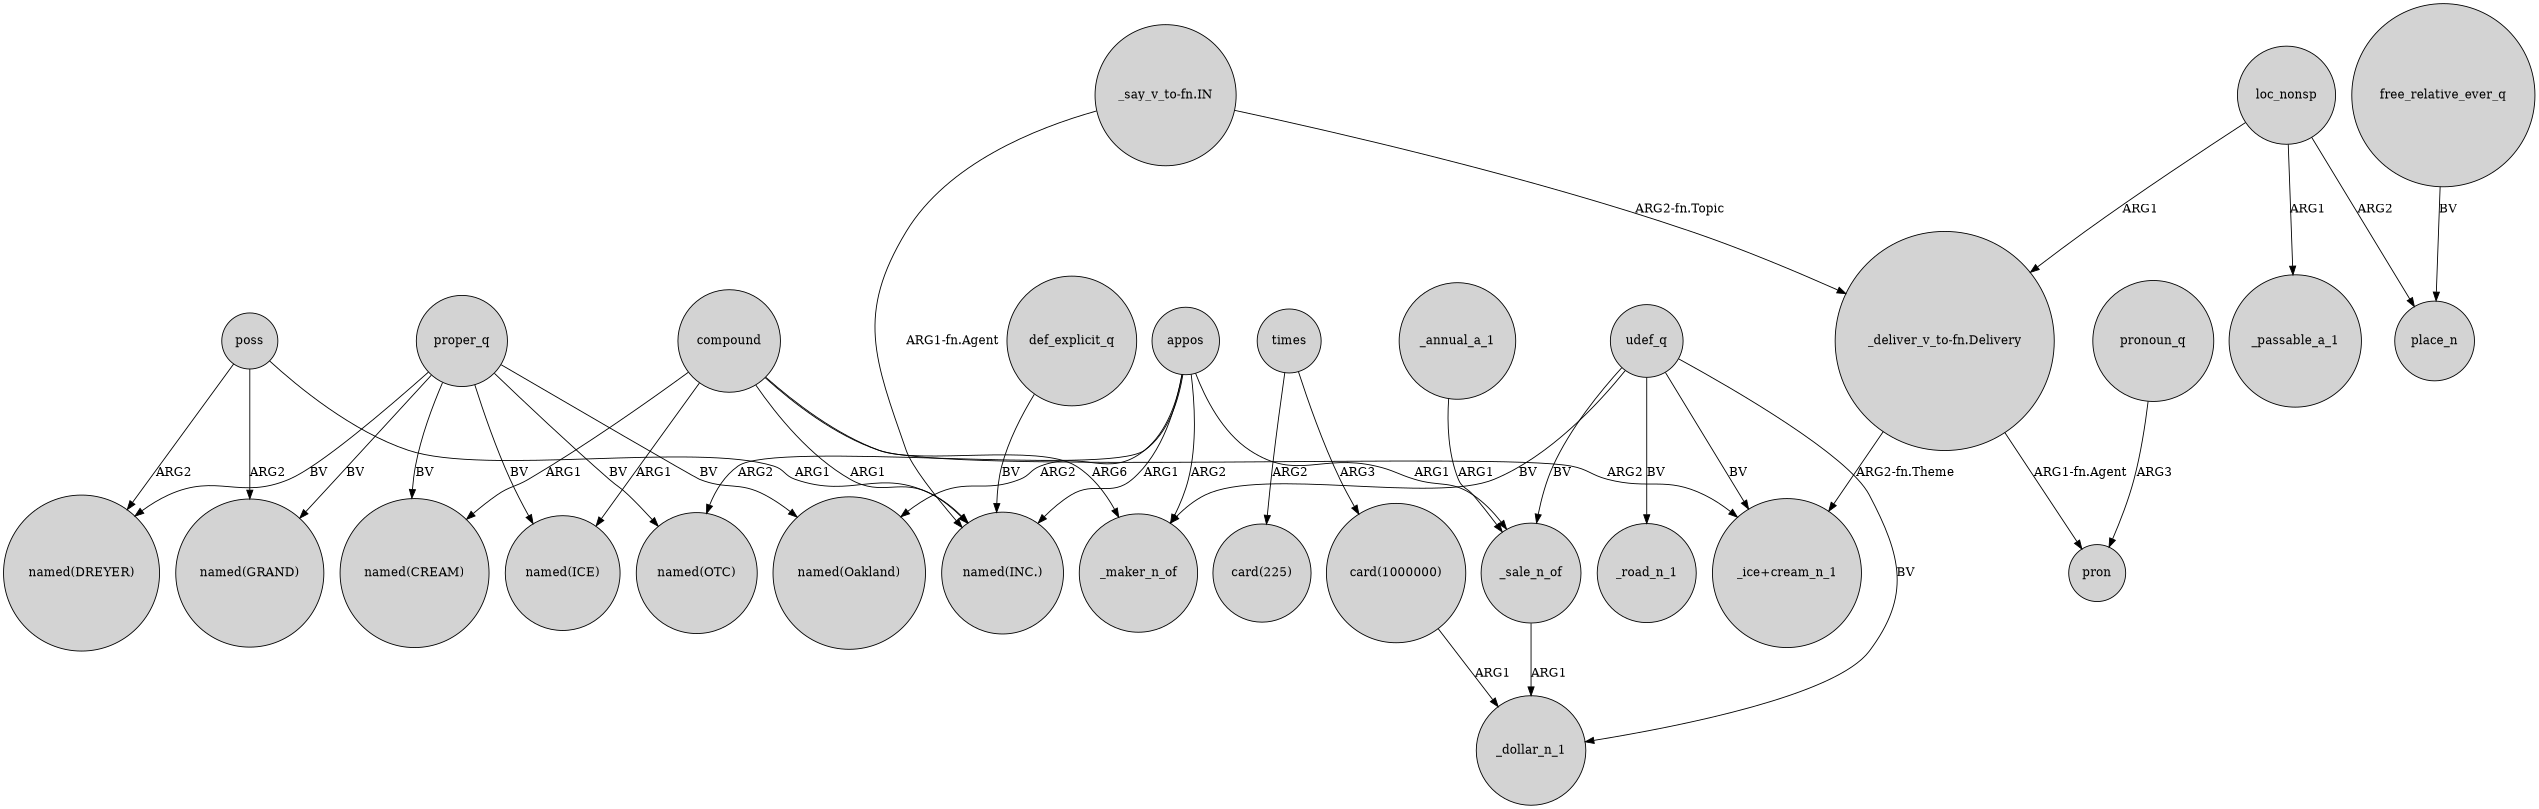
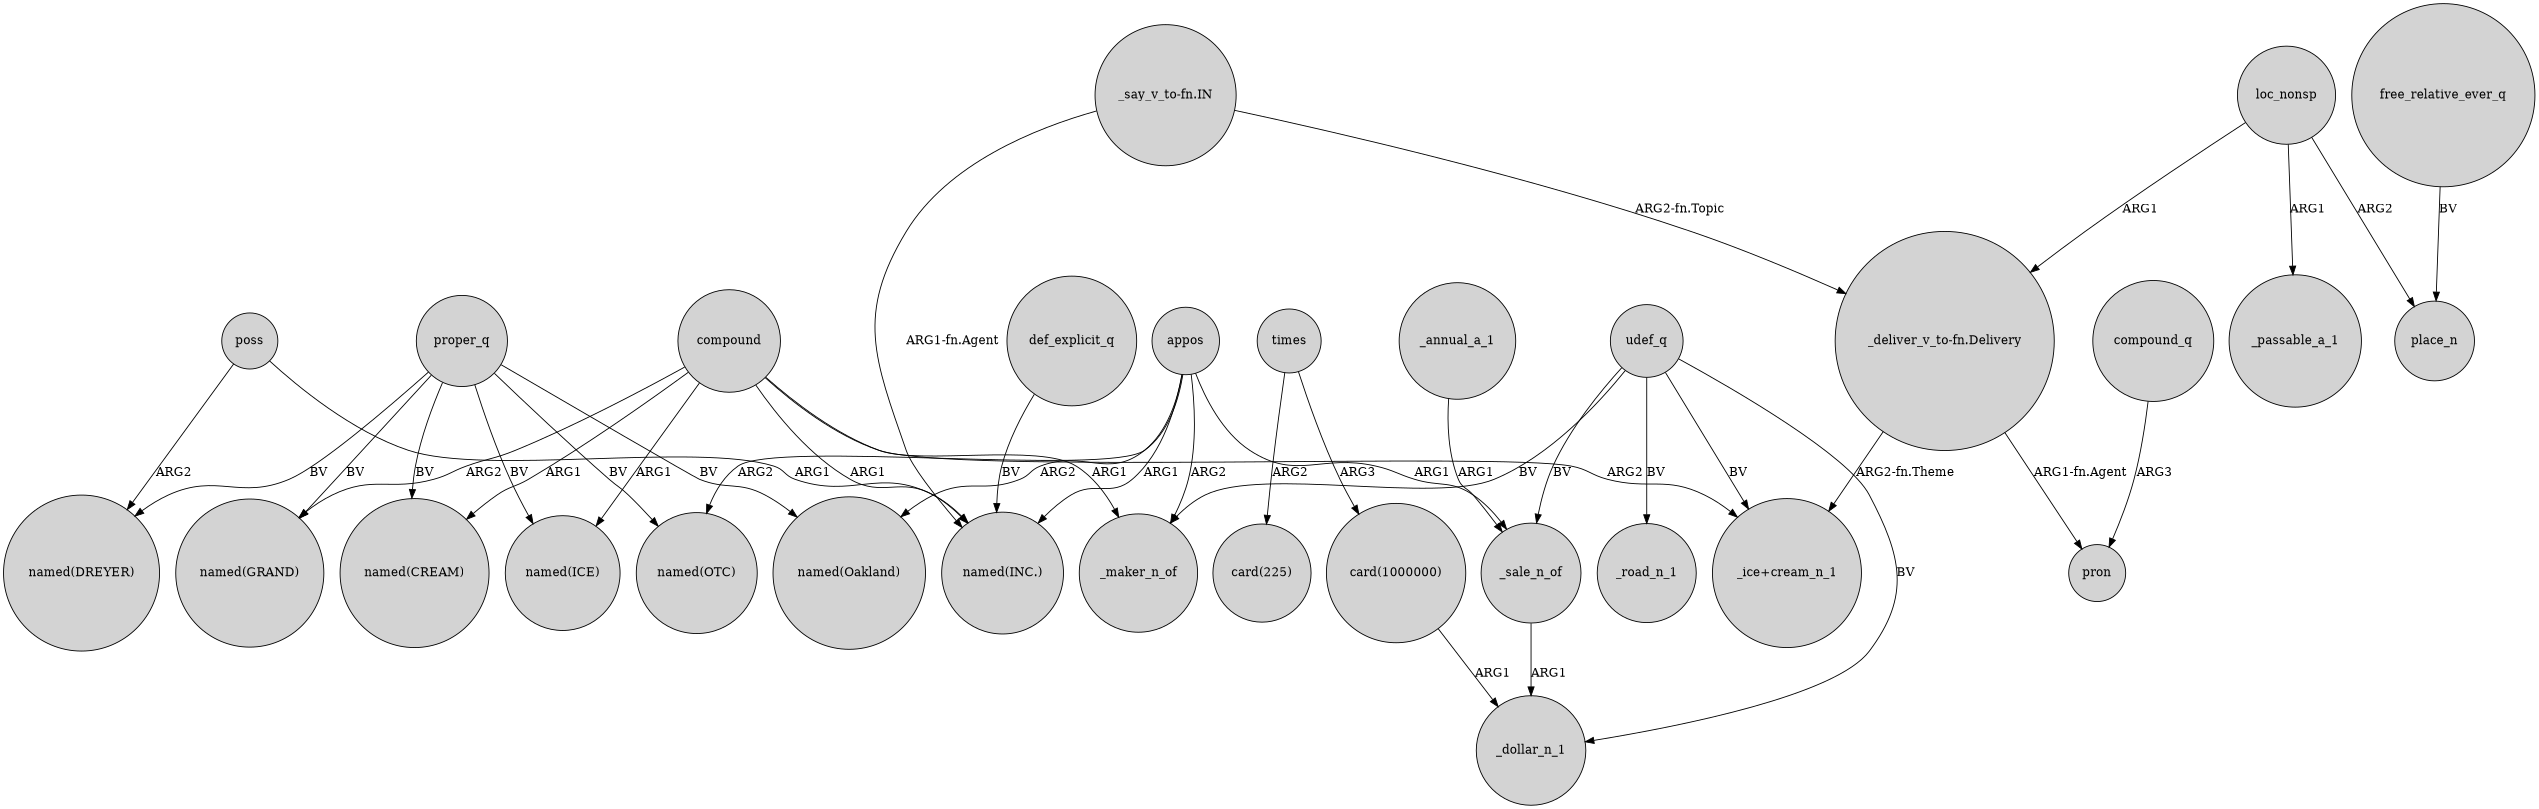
(2153, 341) -> (2153, 341)
(250, 429) -> (510, 453)
(1110, 473) -> (1110, 473)
